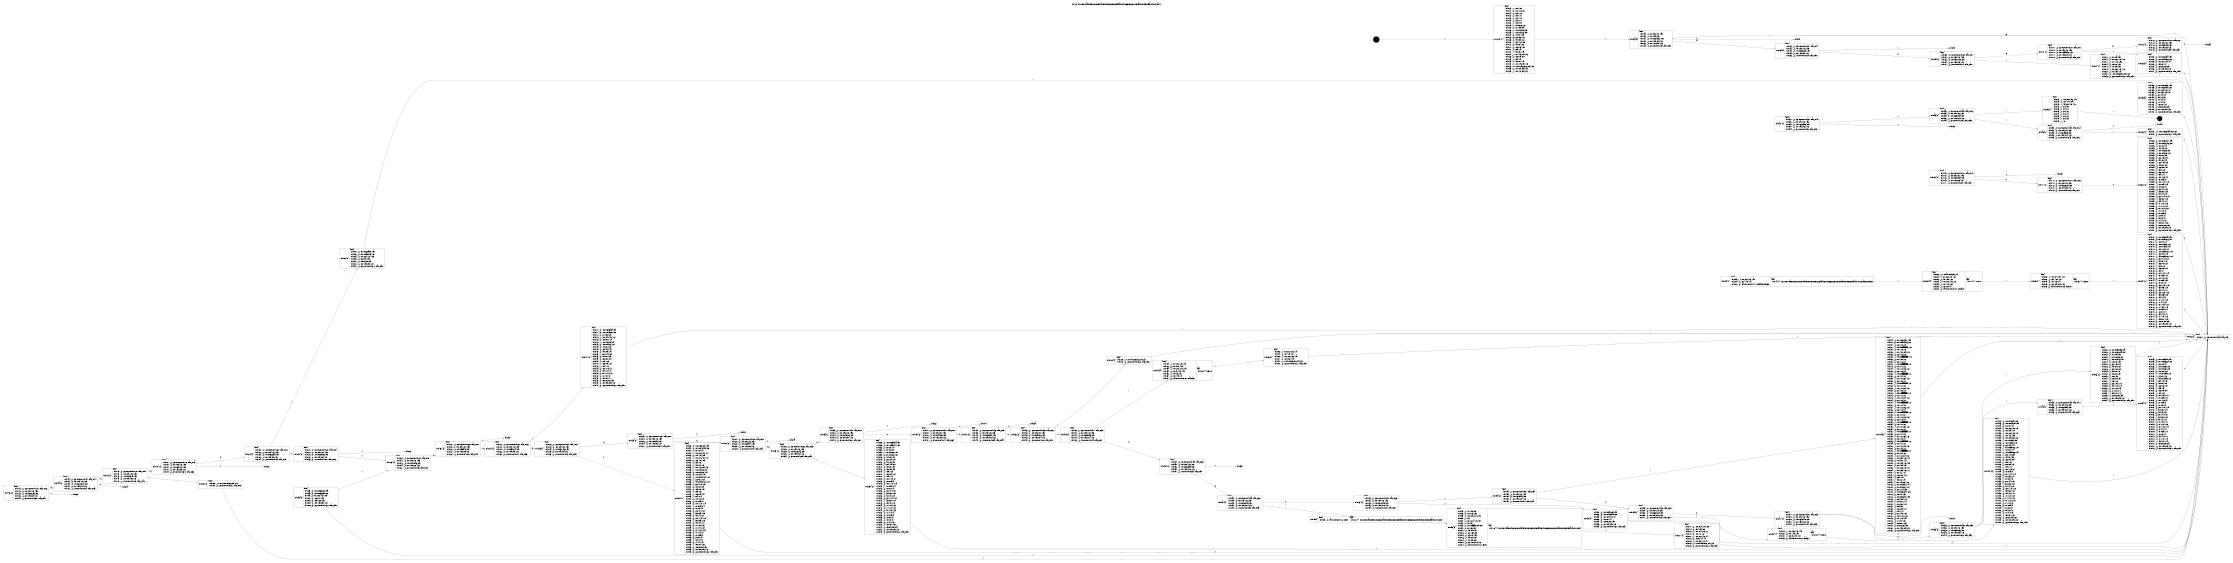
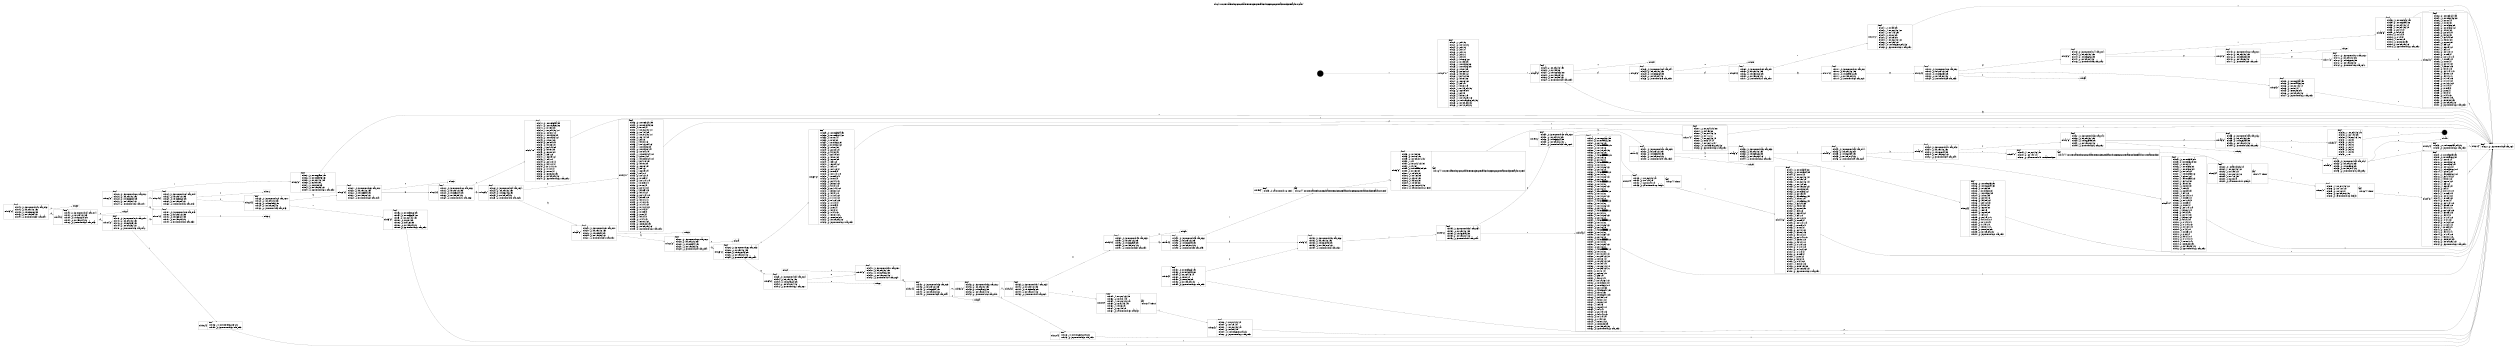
(2109, 52) -> (2114, 74)
none -> (2083, 57)
none -> (1936, 152)
(968, 425) -> (822, 271)
(220, 461) -> (149, 208)
(363, 480) -> (336, 211)
(1491, 505) -> (1251, 260)
